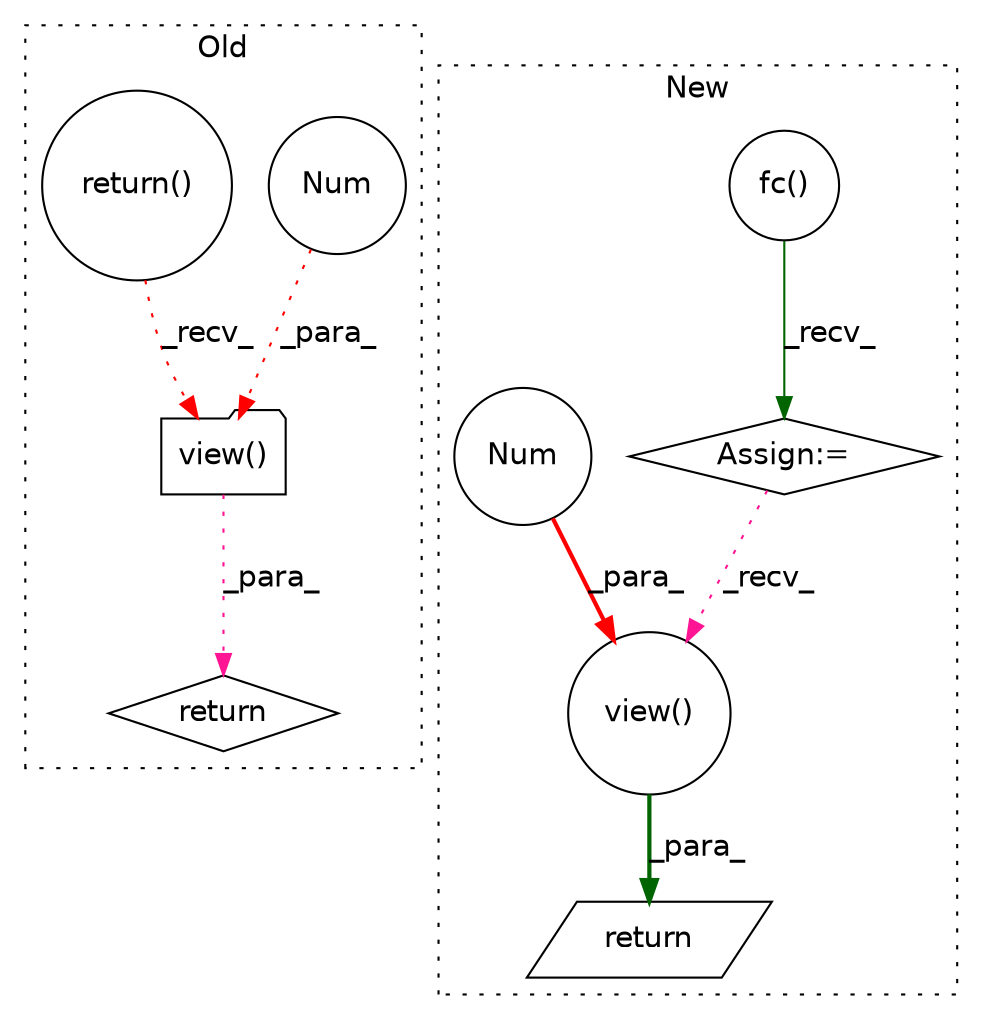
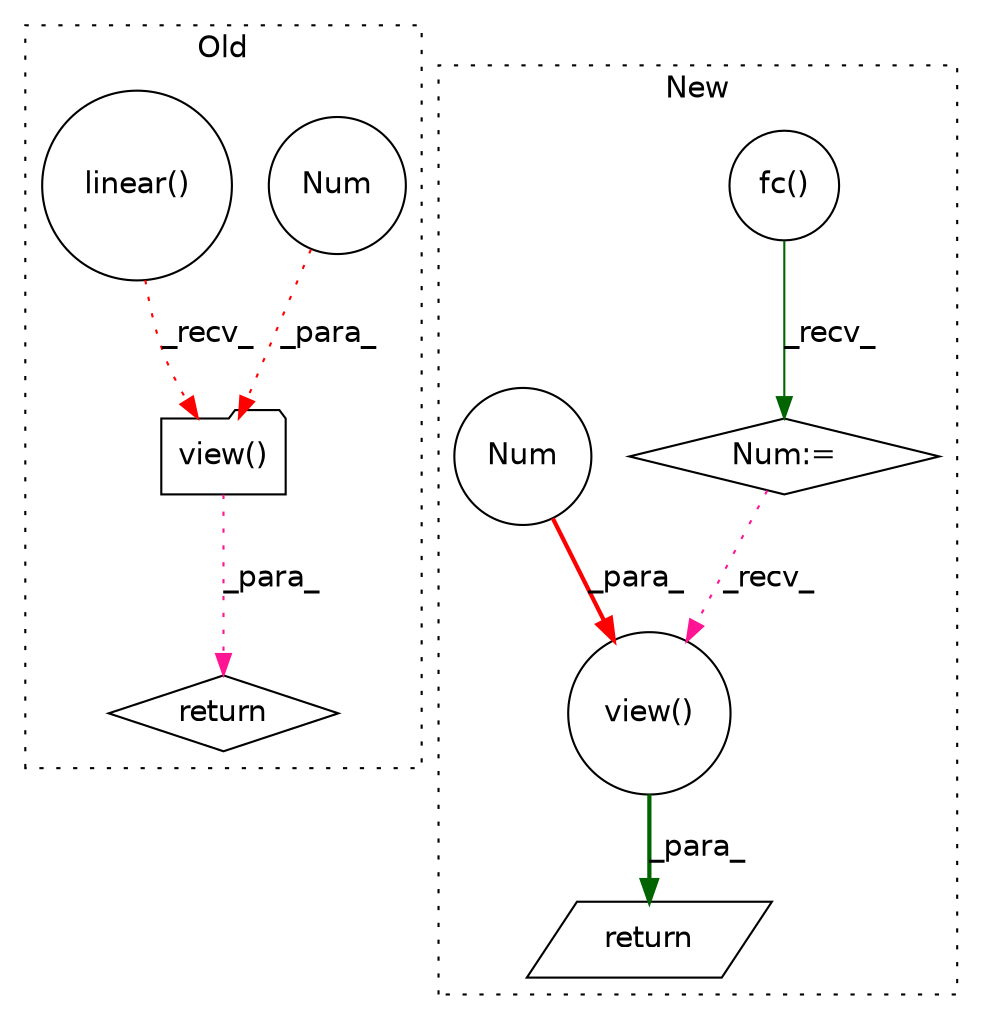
(137, 186) -> (137, 186)
(784, 456) -> (784, 456)
